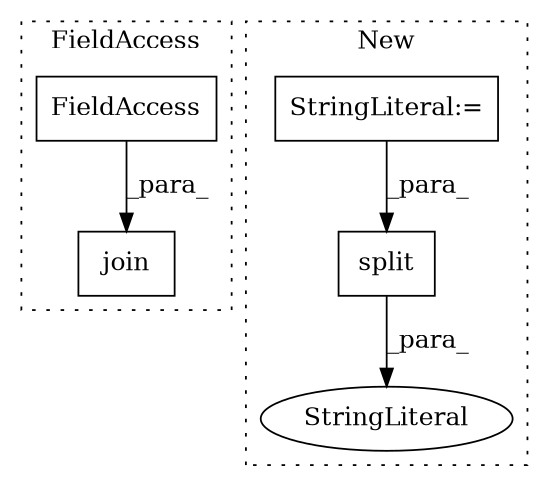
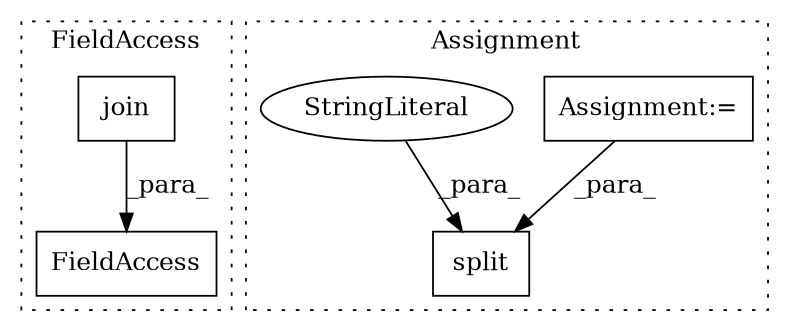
(387, 42) -> (507, 42)
(387, 109) -> (649, 109)
(127, 177) -> (127, 177)
(387, 332) -> (429, 179)
